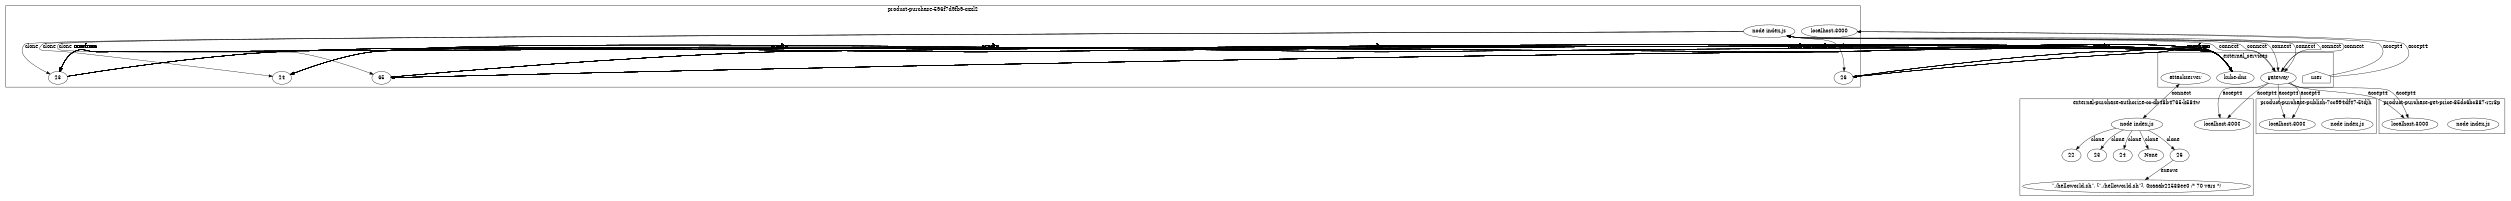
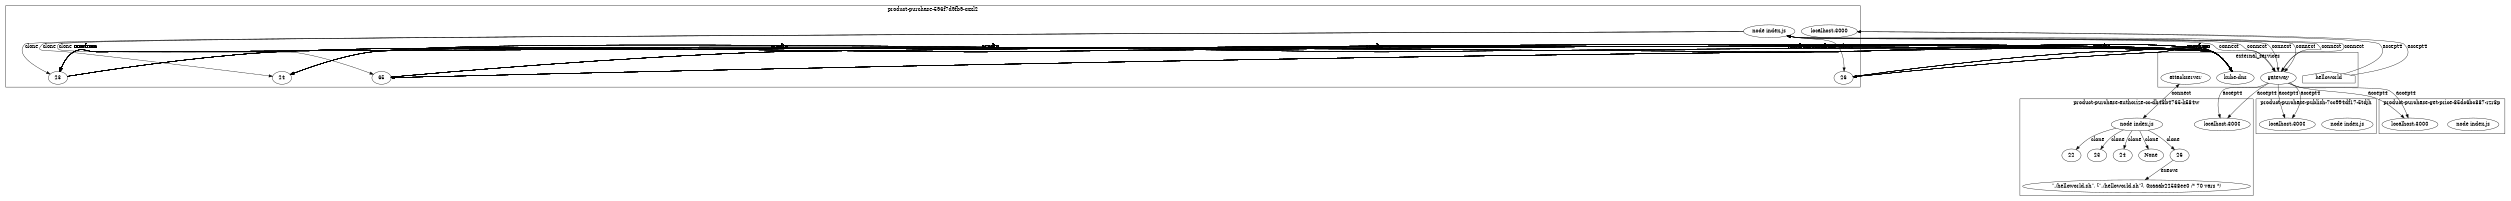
(2316, 78) -> (2329, 78)
(2137, 103) -> (2137, 103)
(2316, 103) -> (2316, 103)
